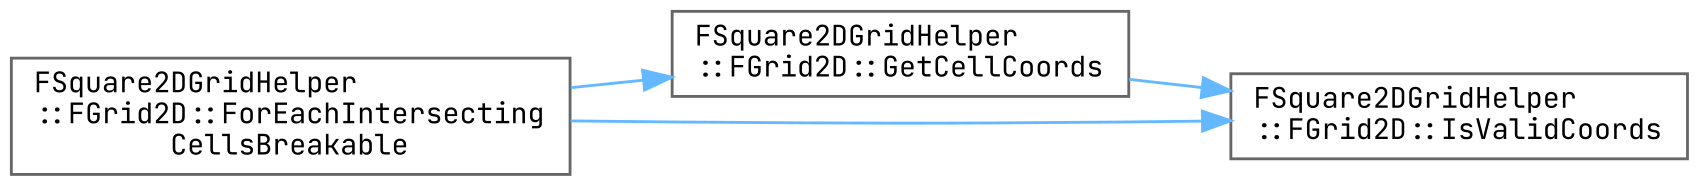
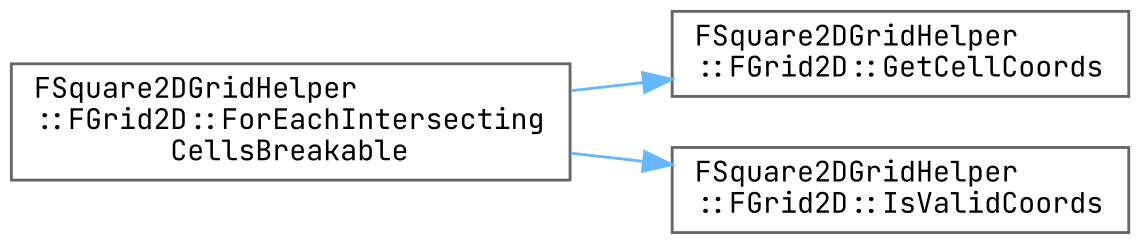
(1166, 83) -> none
